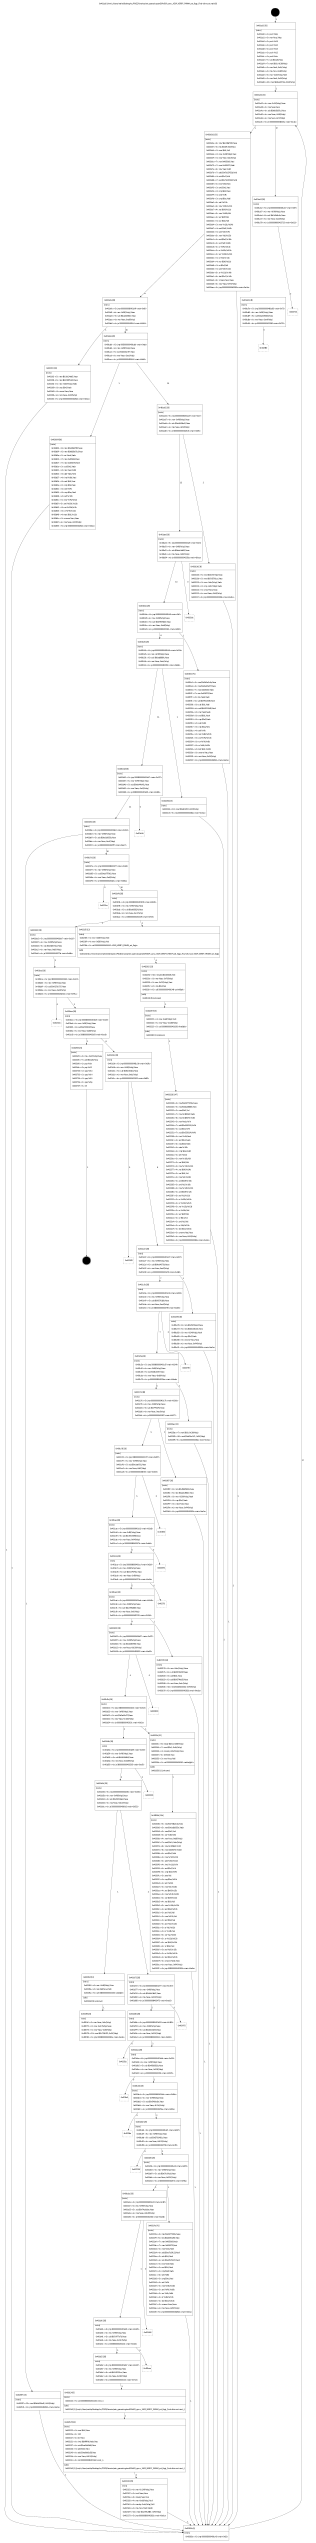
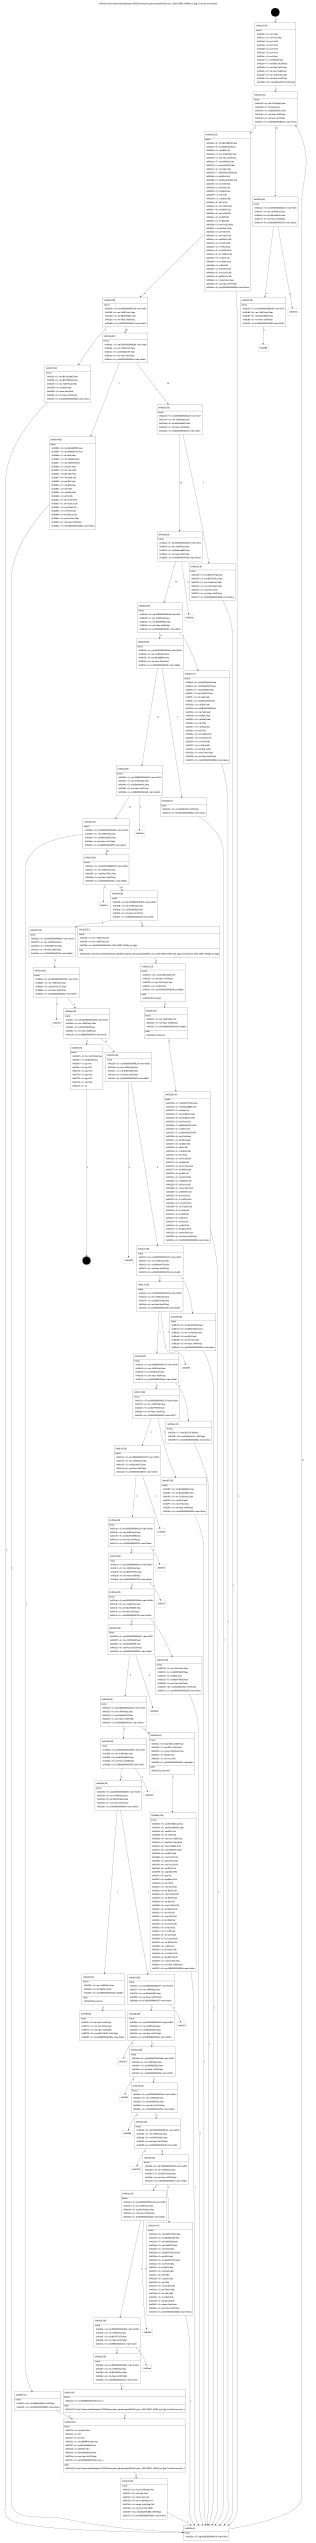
none -> (269, 261)
(86, 2500) -> (64, 2414)
